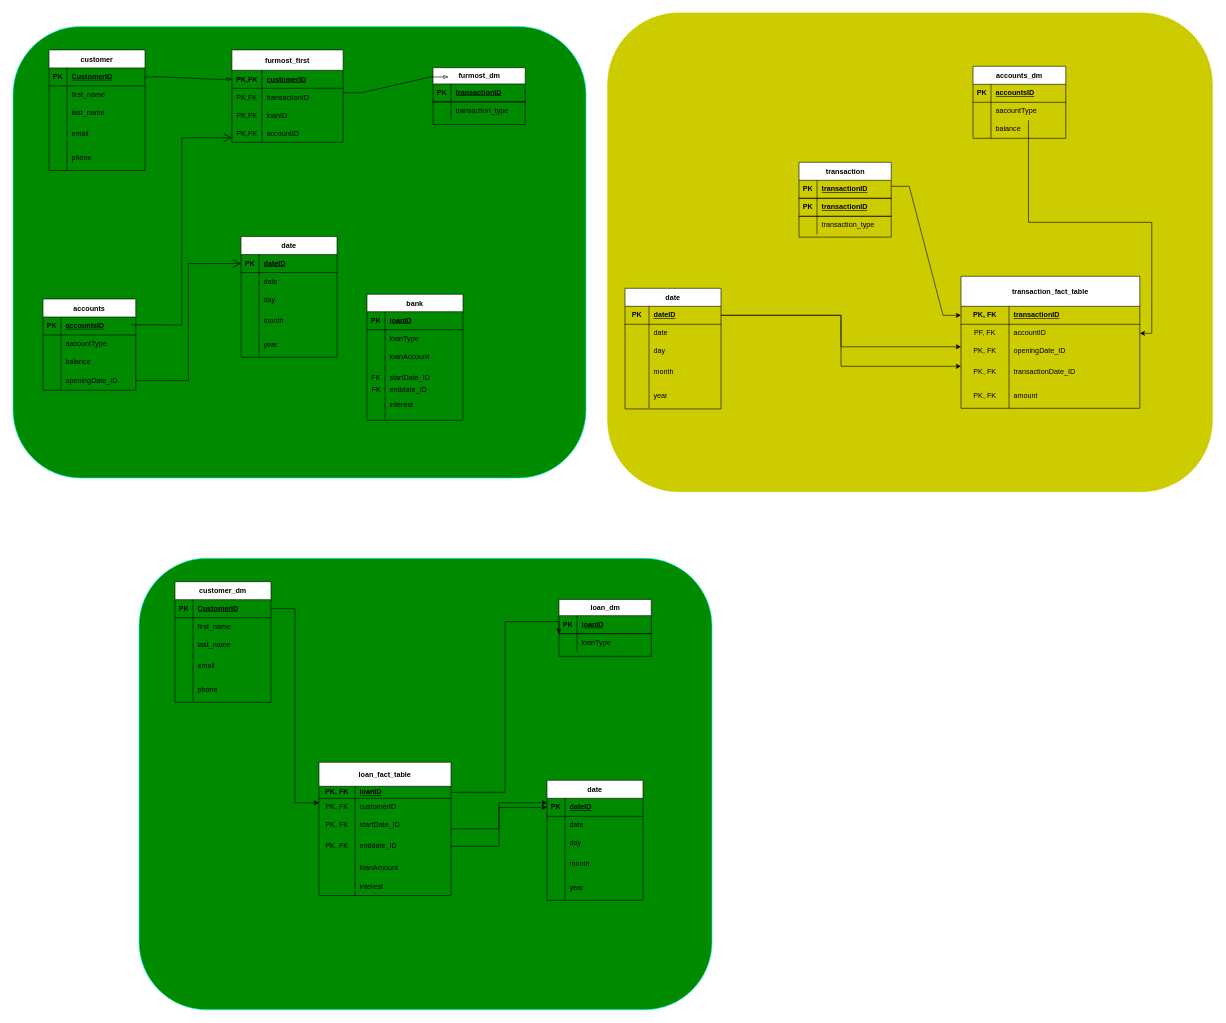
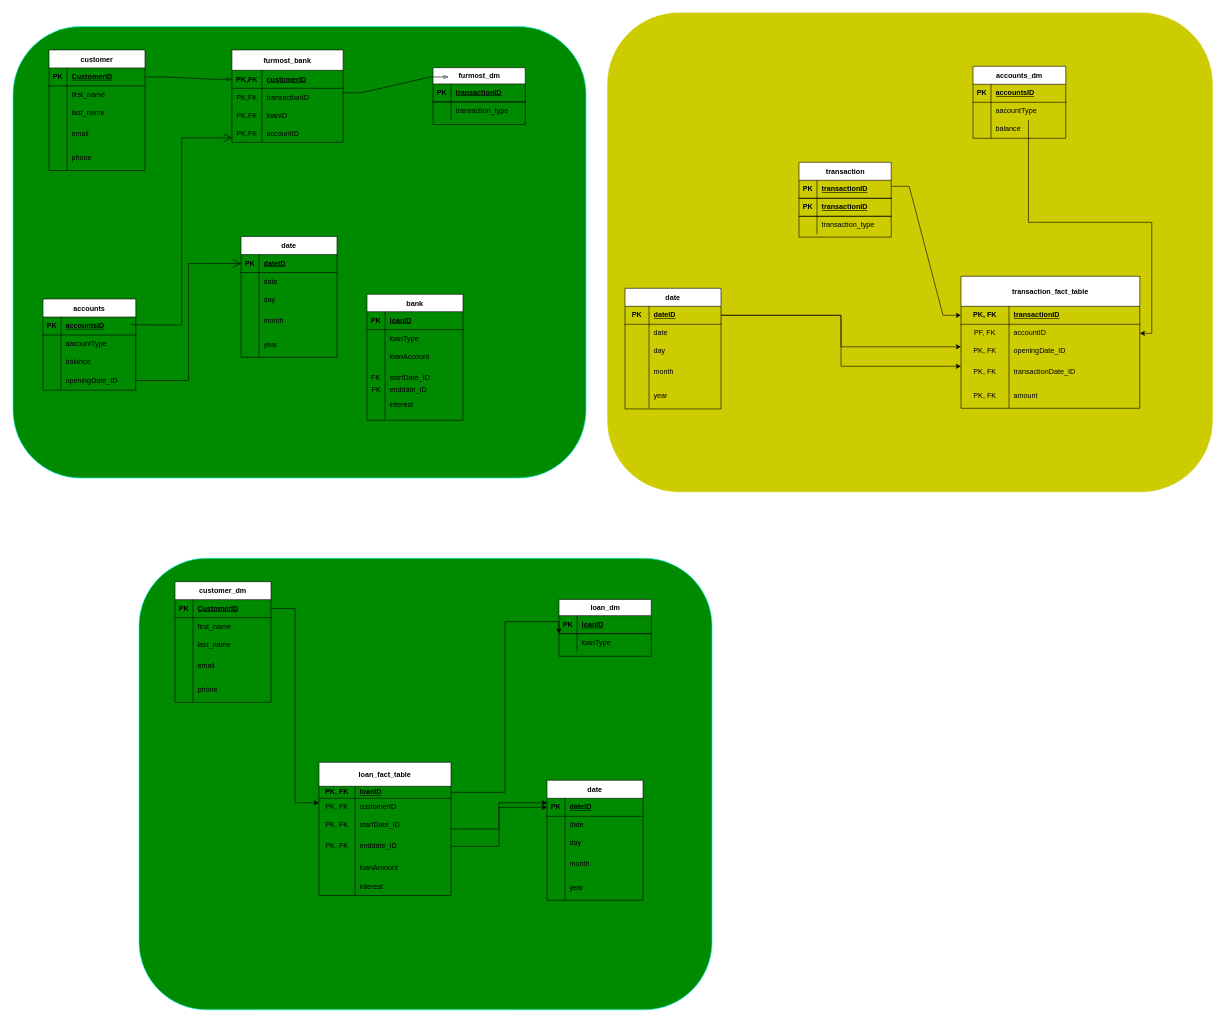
(287, 60) -> (287, 60)
